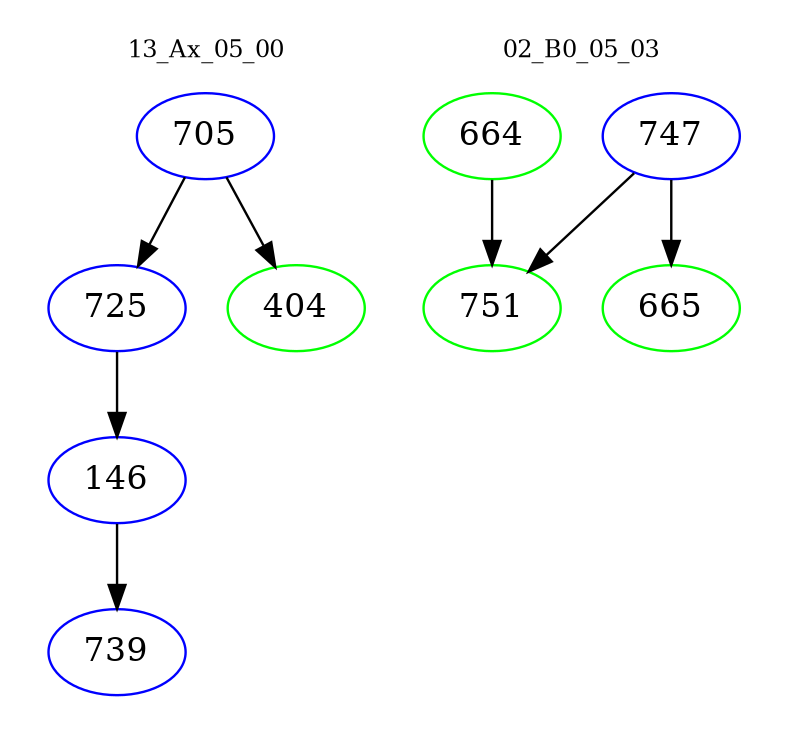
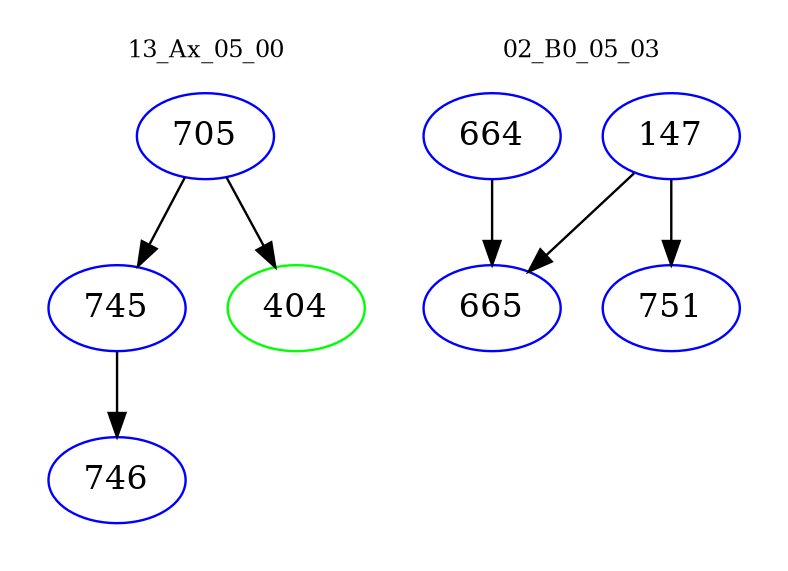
(492, 136) -> (492, 136)
(671, 136) -> (671, 136)
(492, 210) -> (492, 210)
(117, 308) -> (117, 308)
(492, 308) -> (671, 308)
(671, 308) -> (492, 308)
(117, 480) -> (117, 480)
(117, 652) -> none
